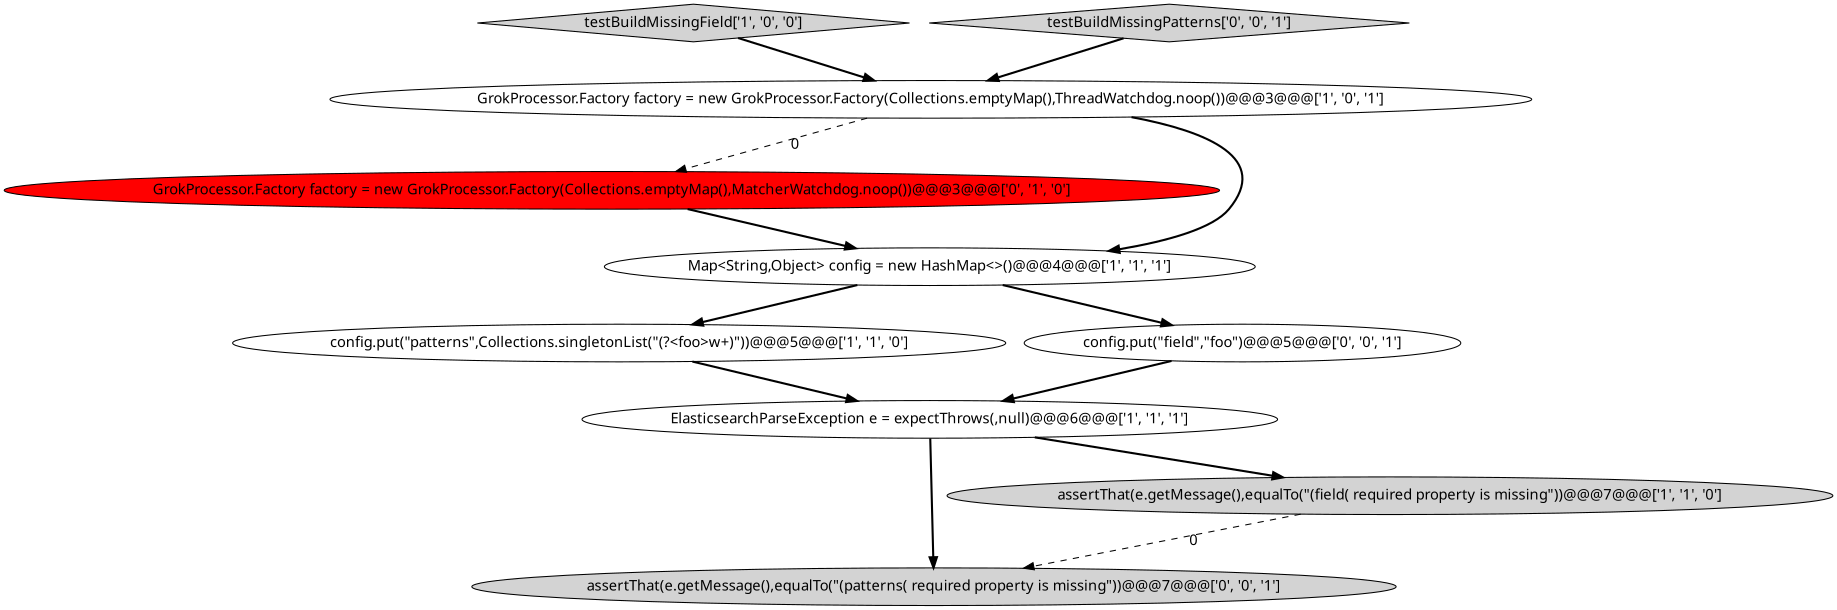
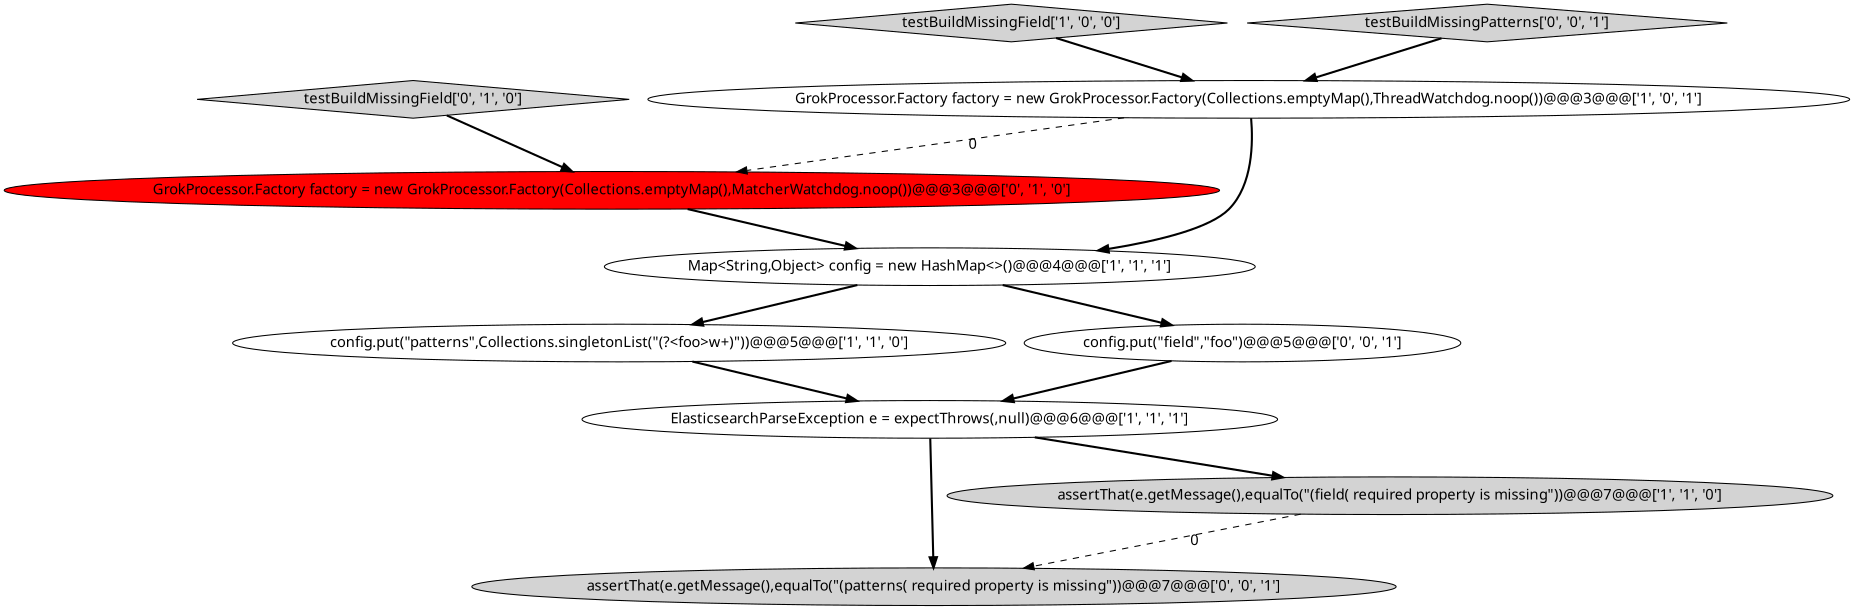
none -> (413, 99)
